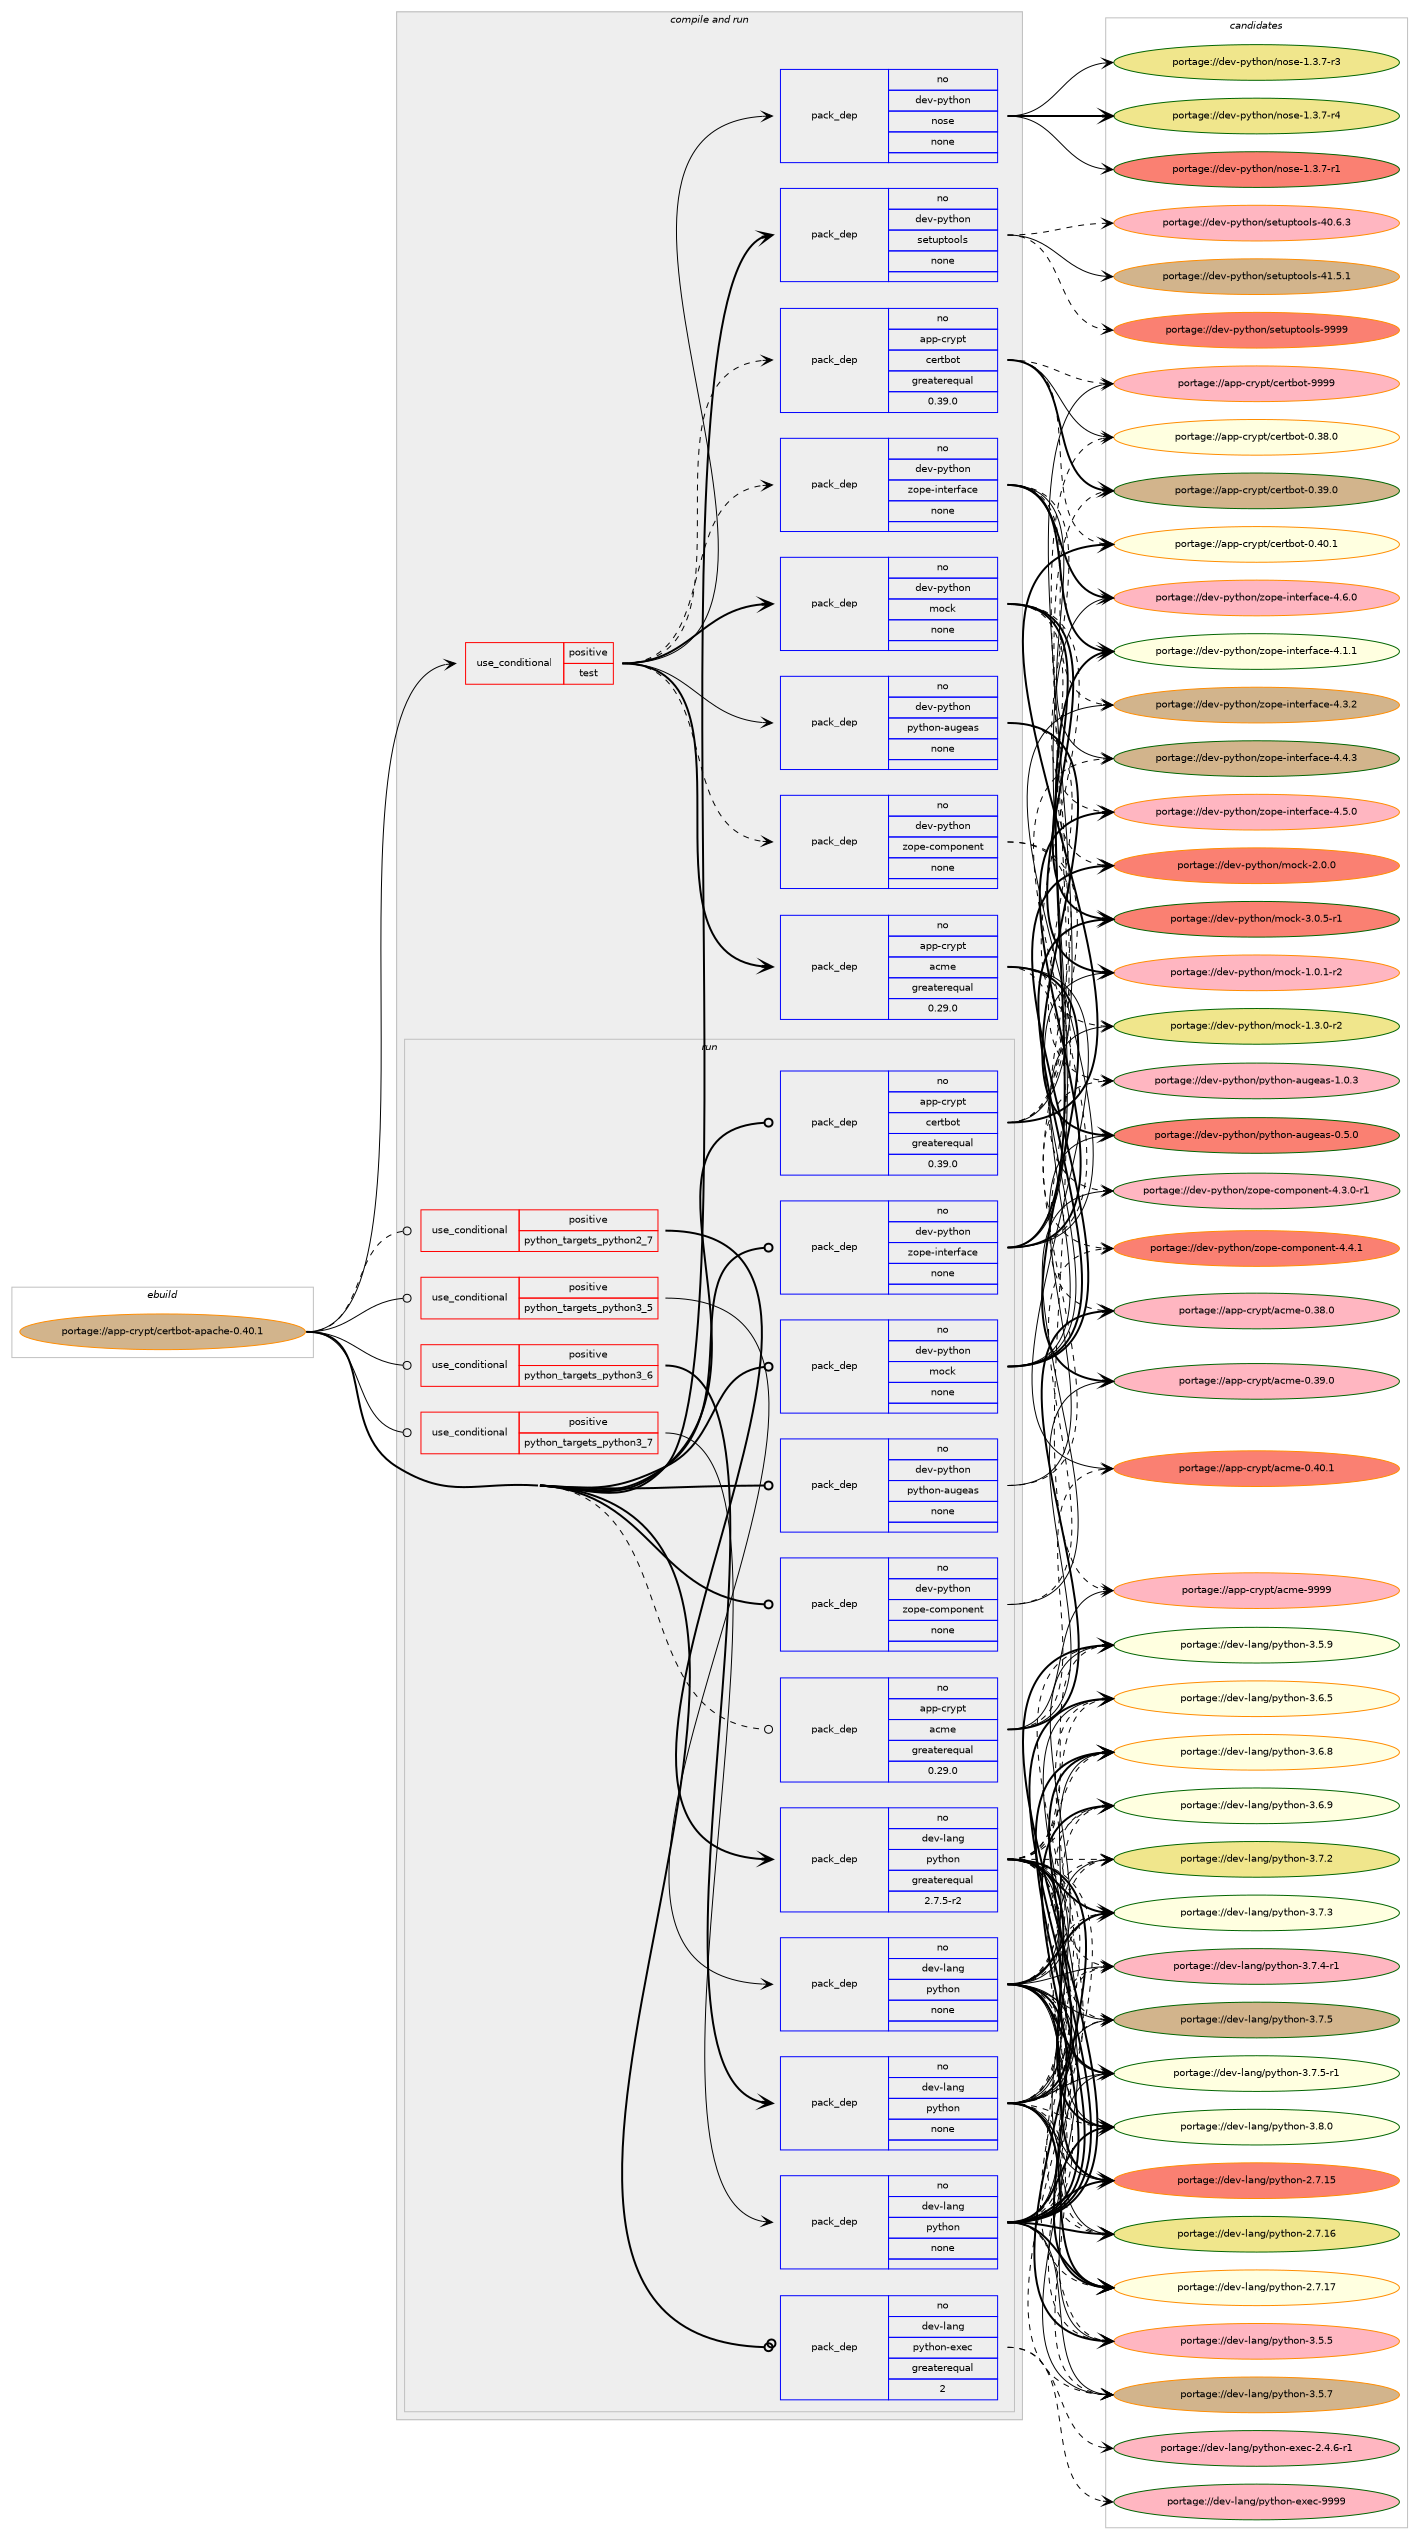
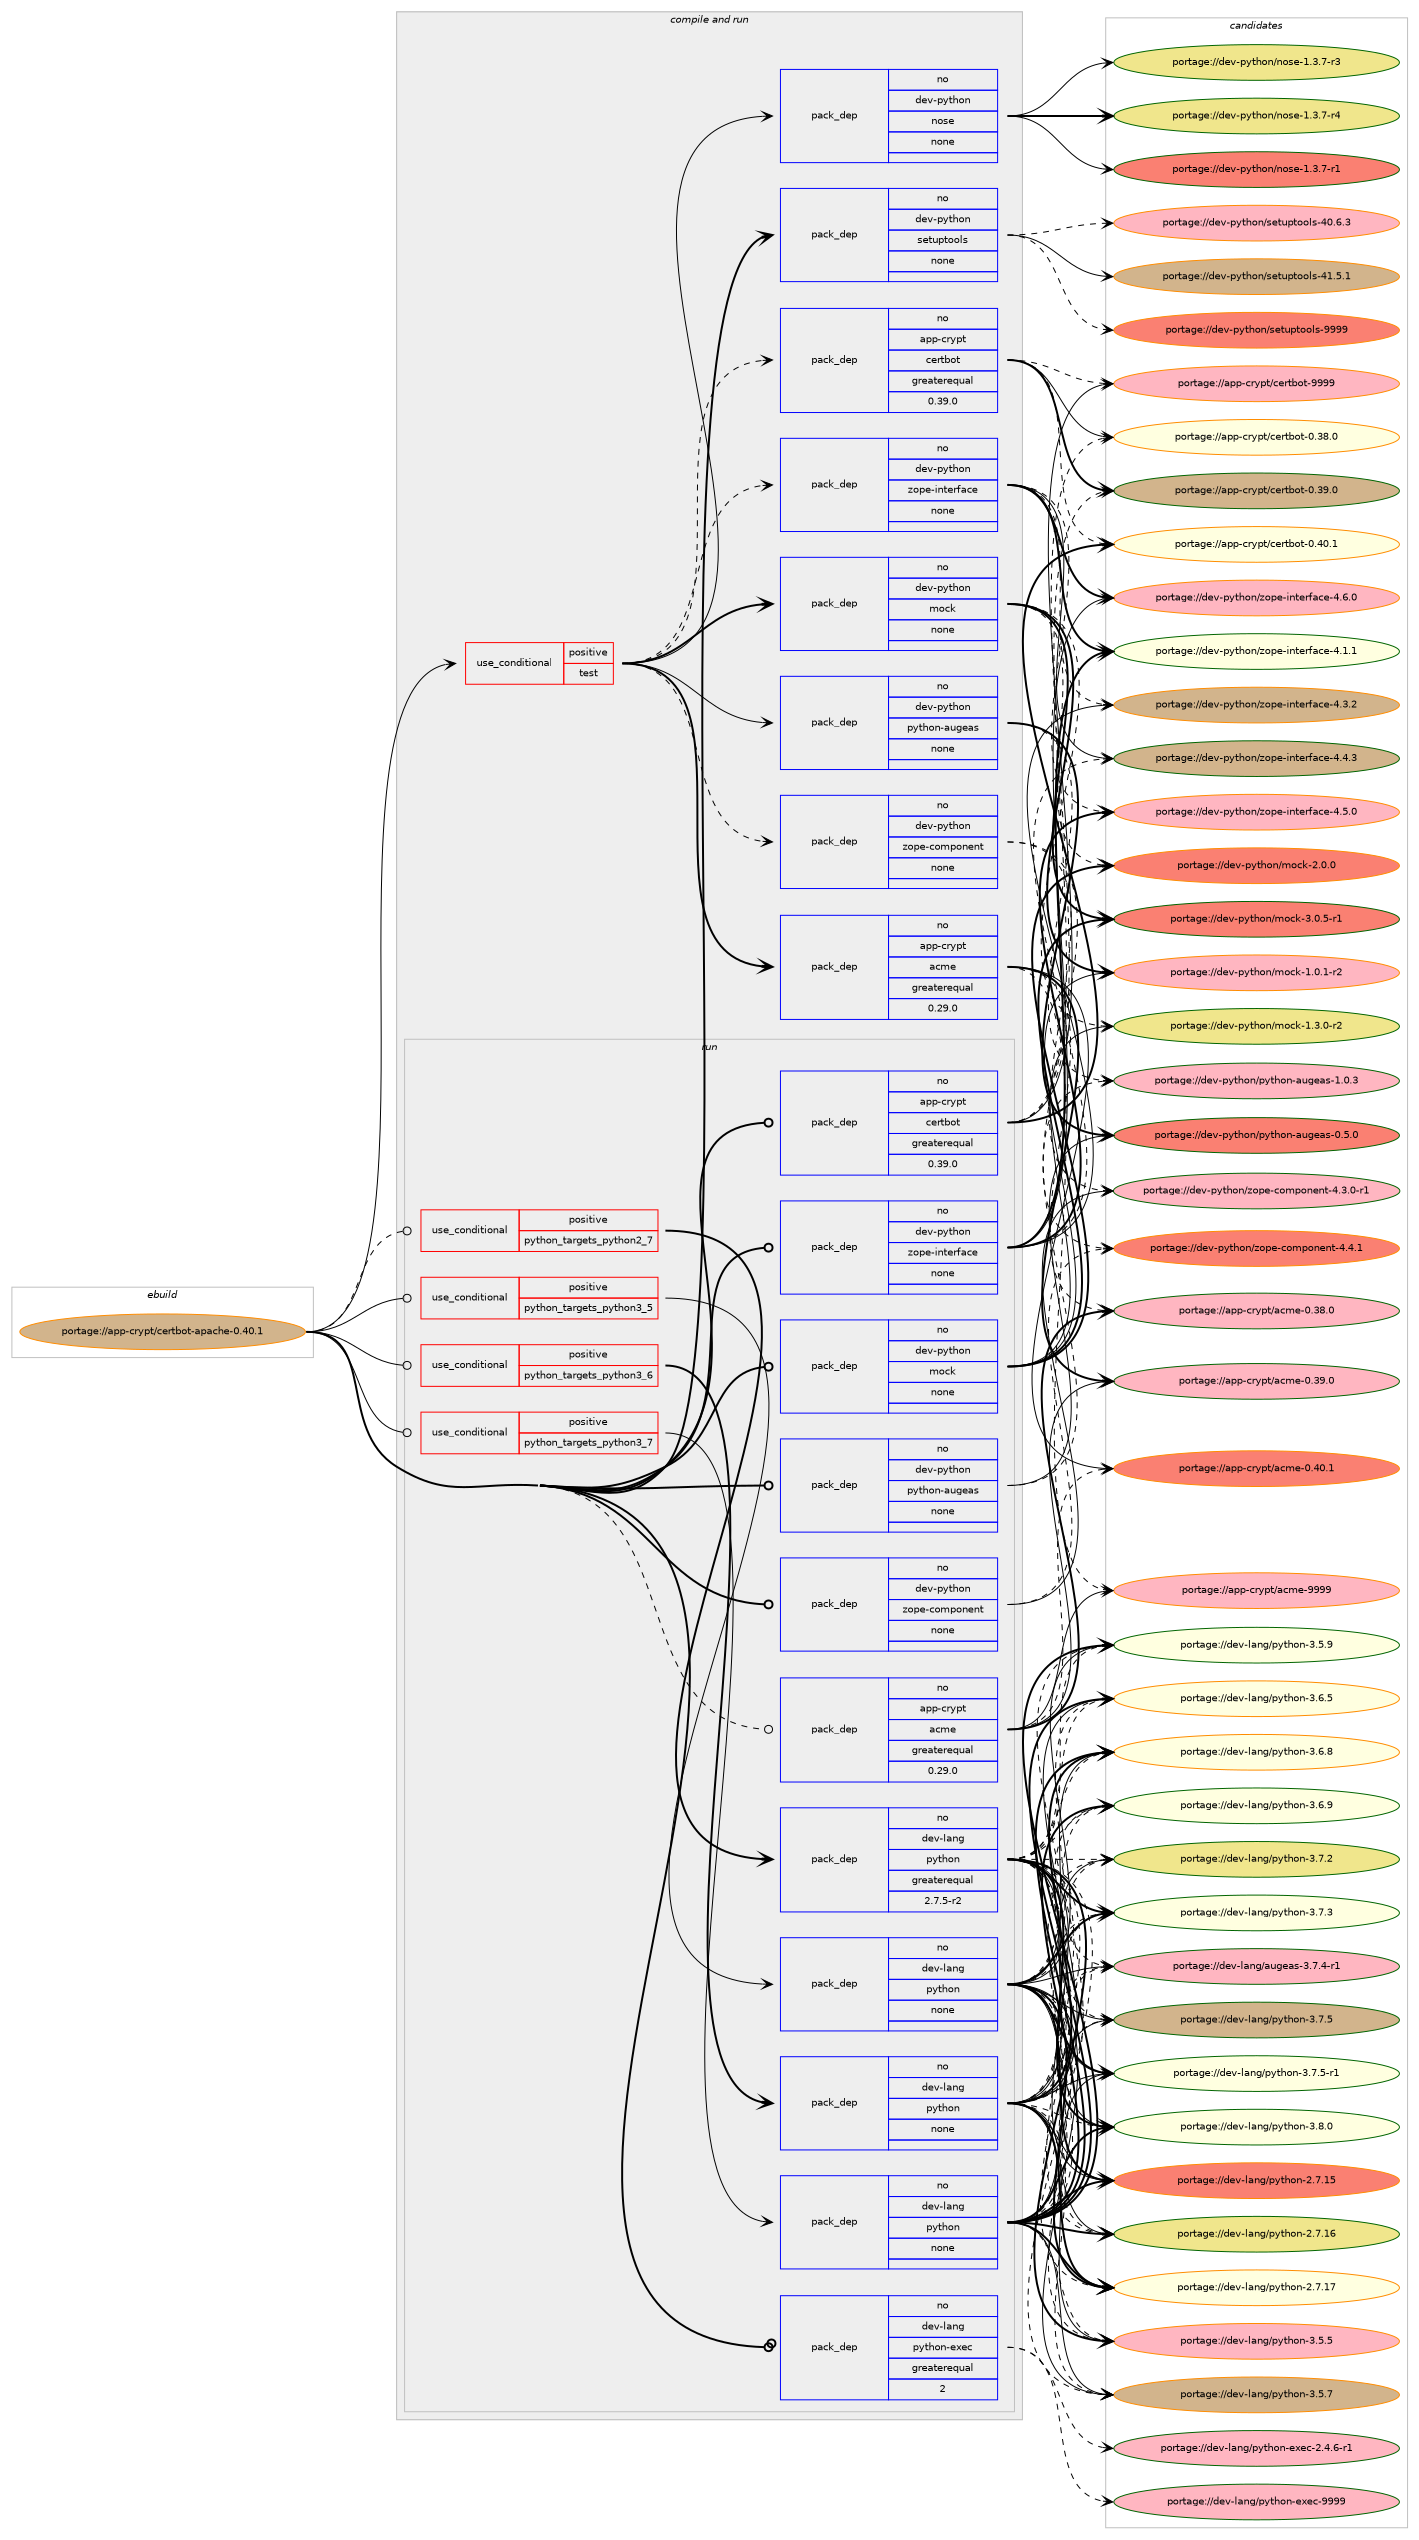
(1257, 1966) -> (1257, 1966)
